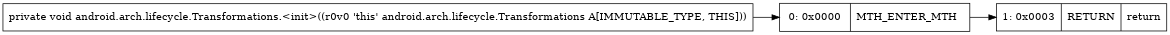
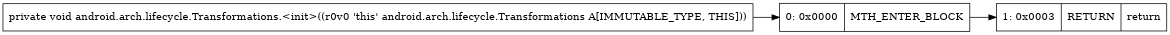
(907, 17) -> (907, 17)
